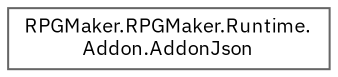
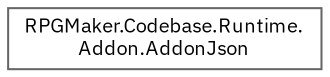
(169, 39) -> (165, 39)
